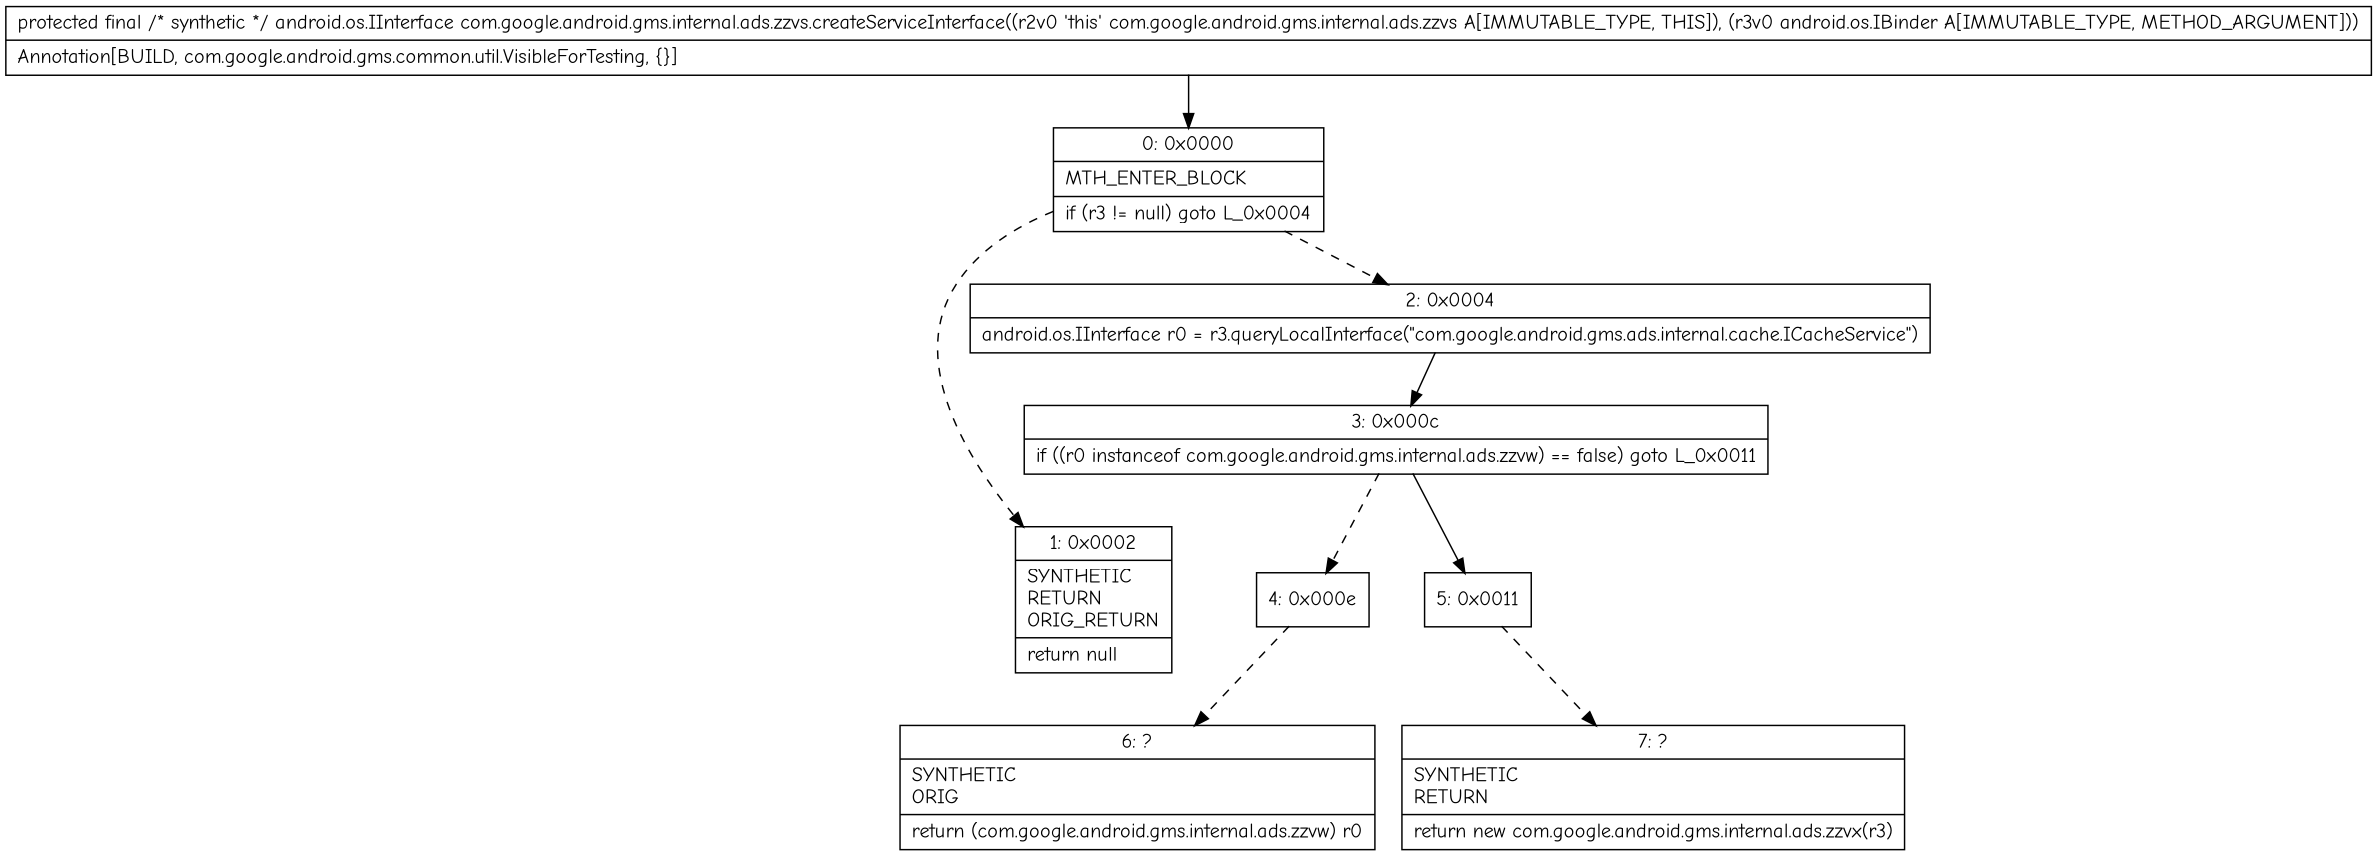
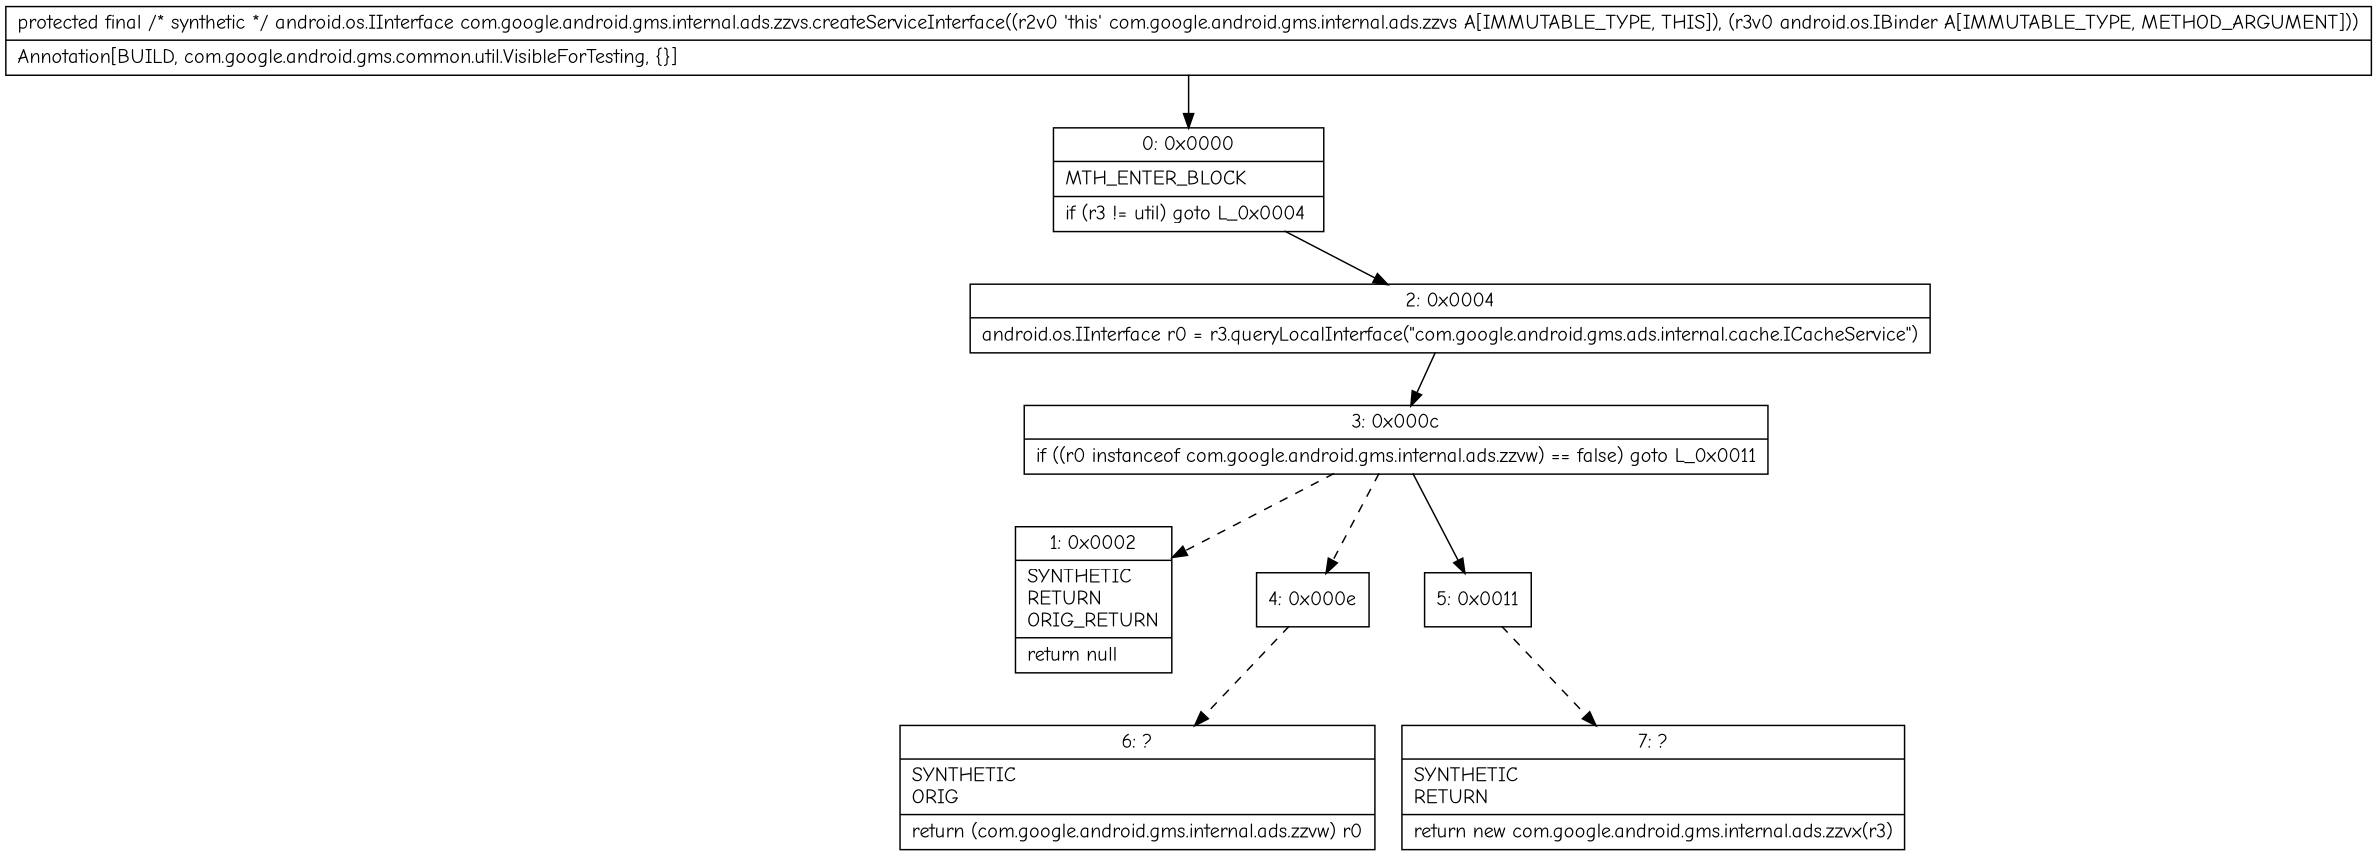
(1189, 213) -> (1186, 213)
(1330, 255) -> (1330, 255)
(938, 346) -> (1260, 512)
